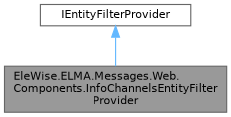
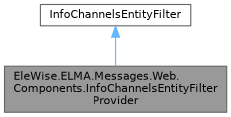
(116, 15) -> (116, 15)
